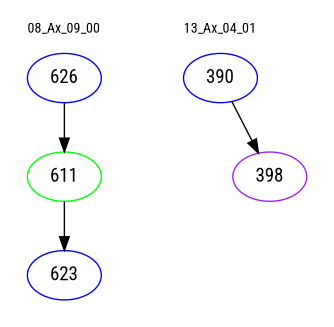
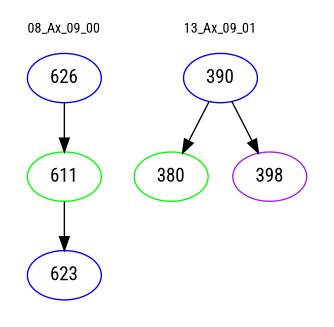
(220, 29) -> (220, 29)
none -> (171, 177)
